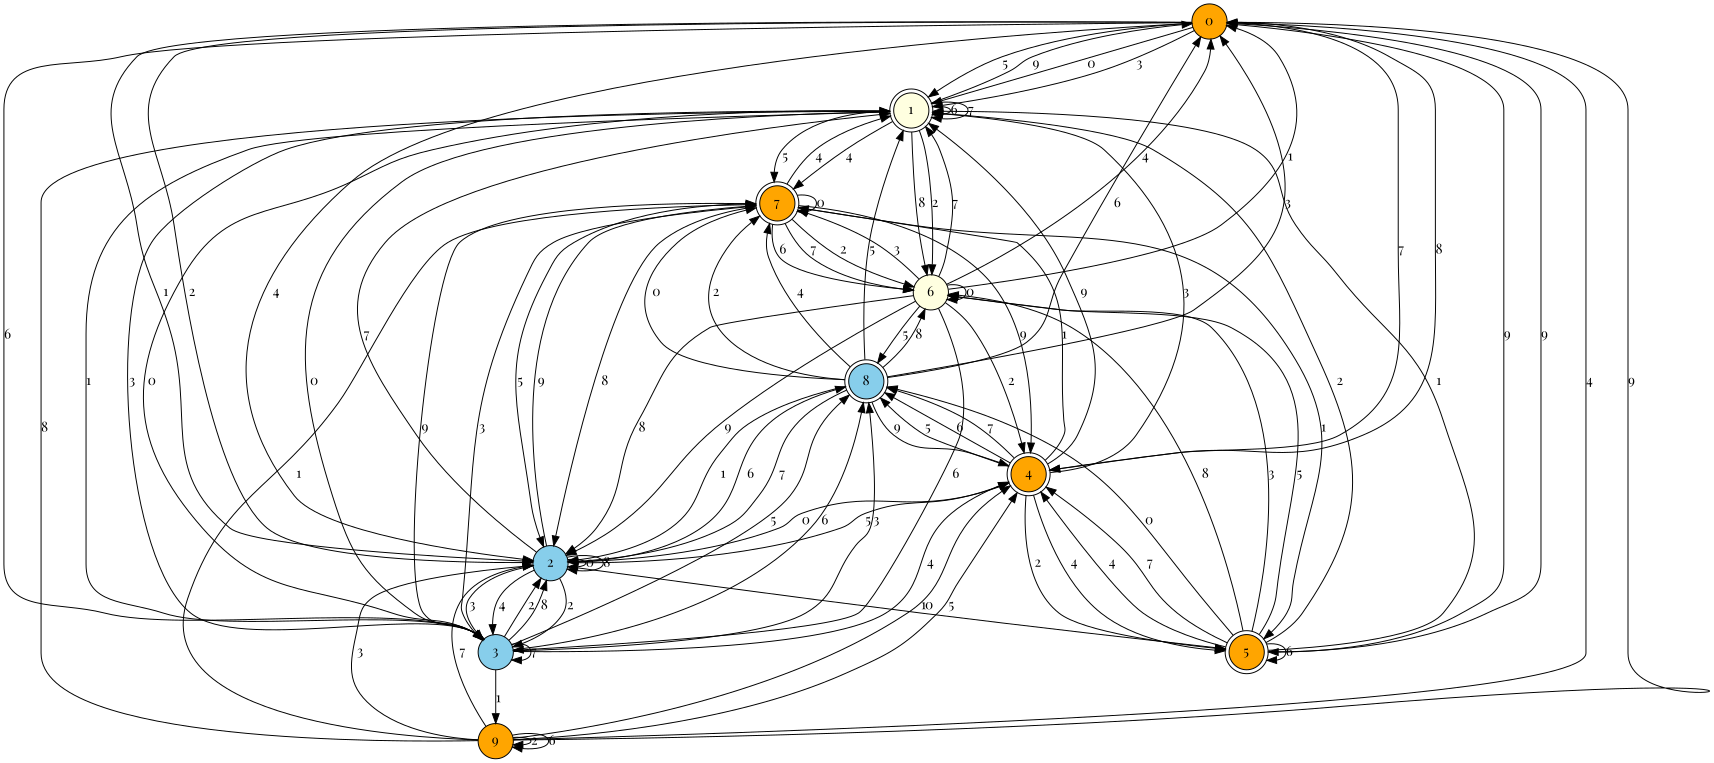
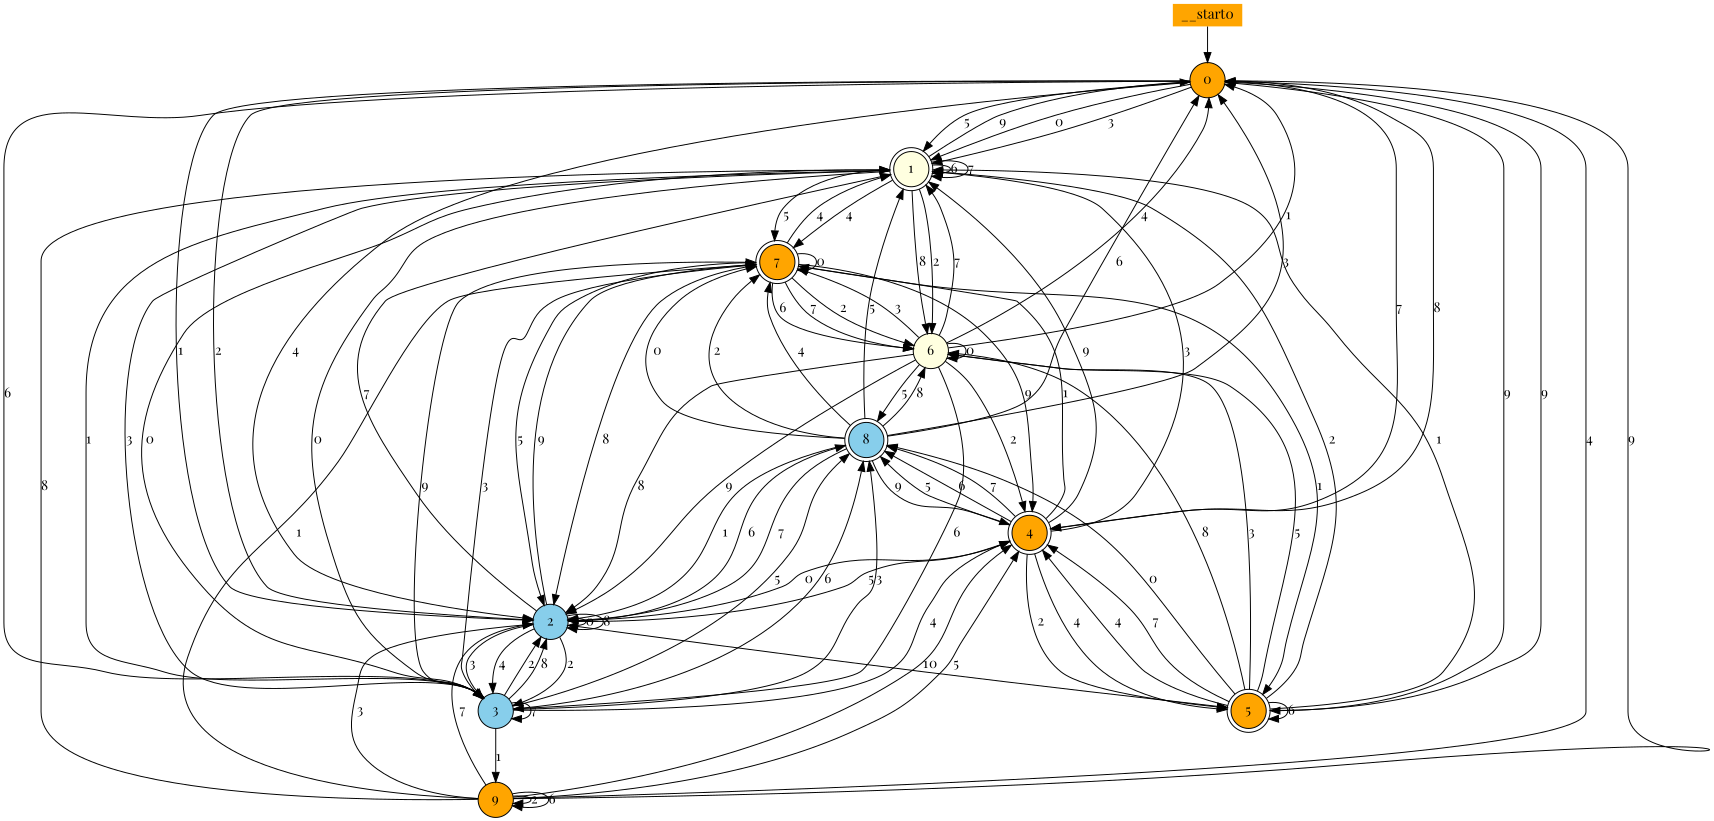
none -> (1208, 15)
